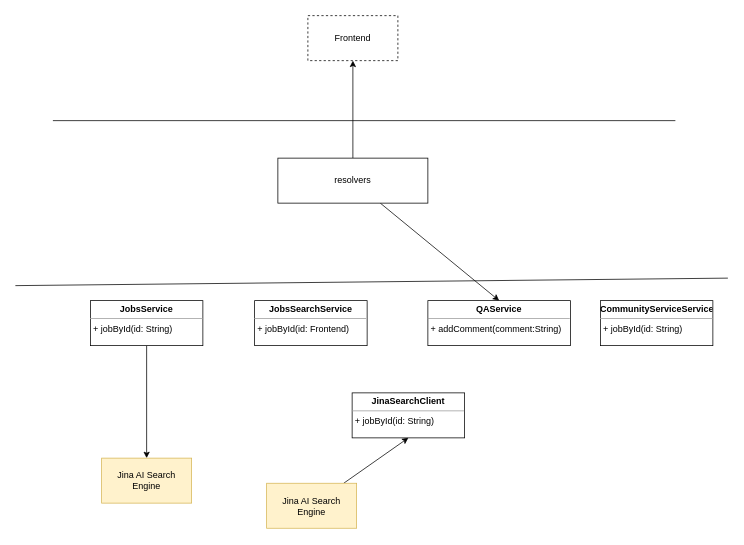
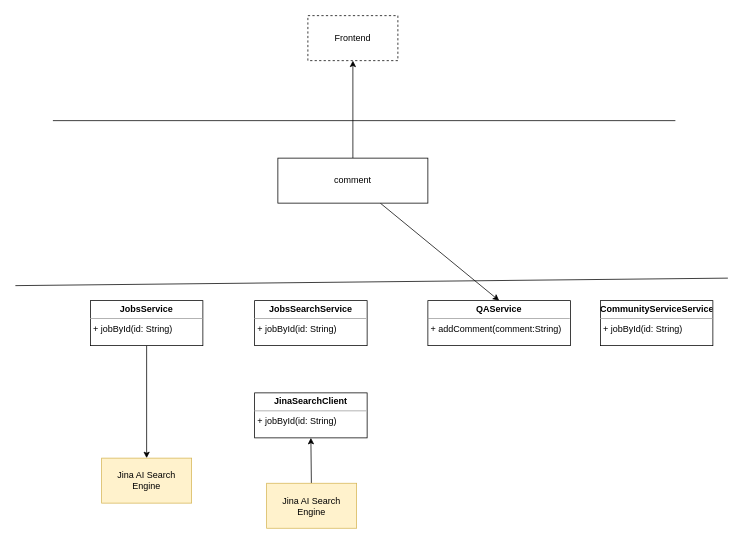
(353, 180) -> (353, 180)
(308, 311) -> (302, 311)
(408, 415) -> (311, 415)
